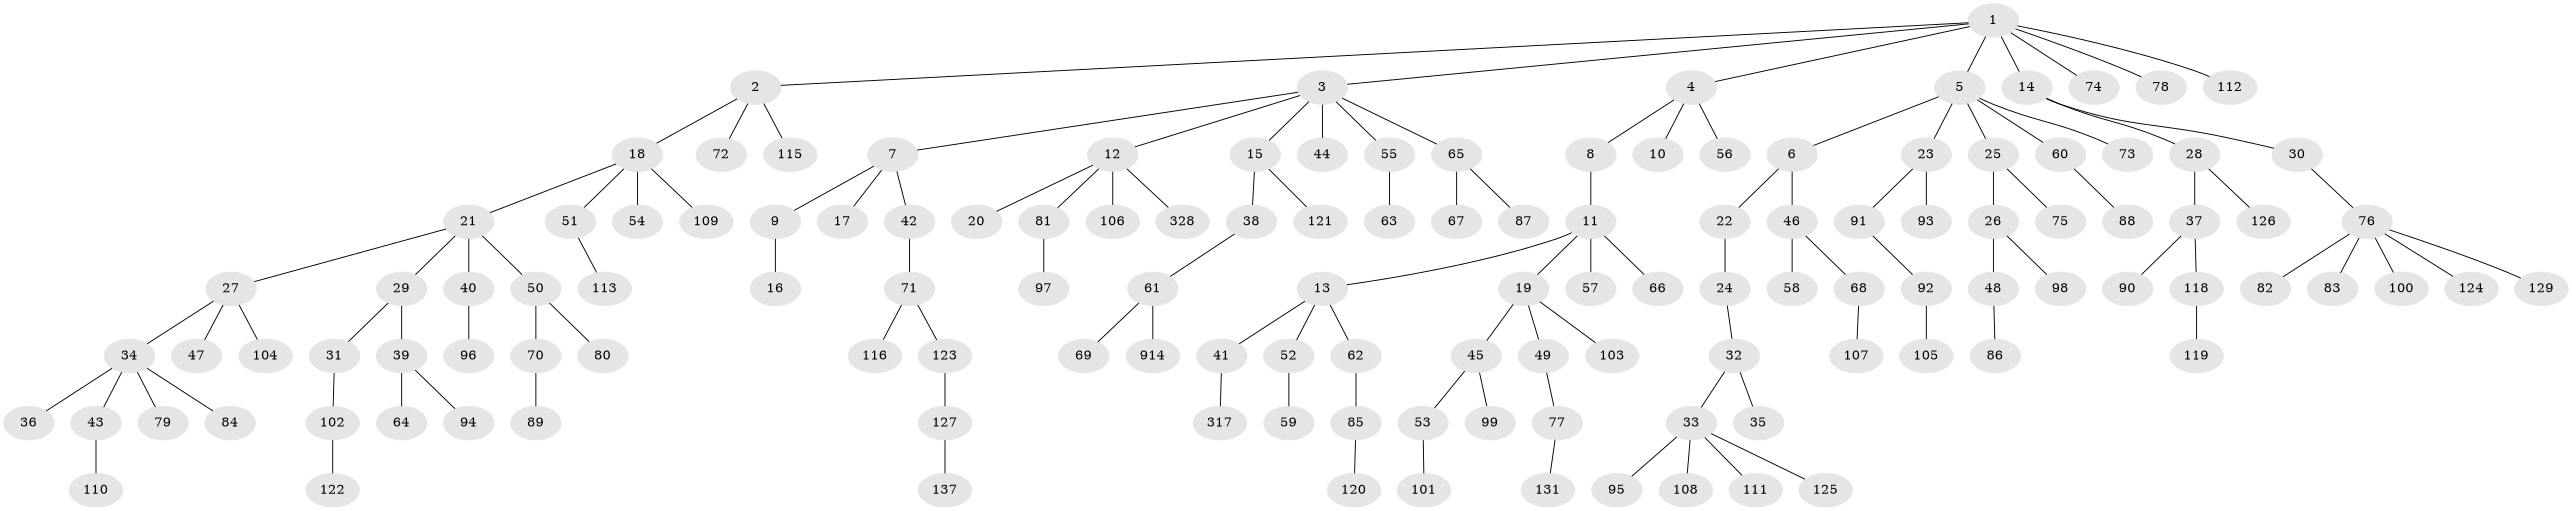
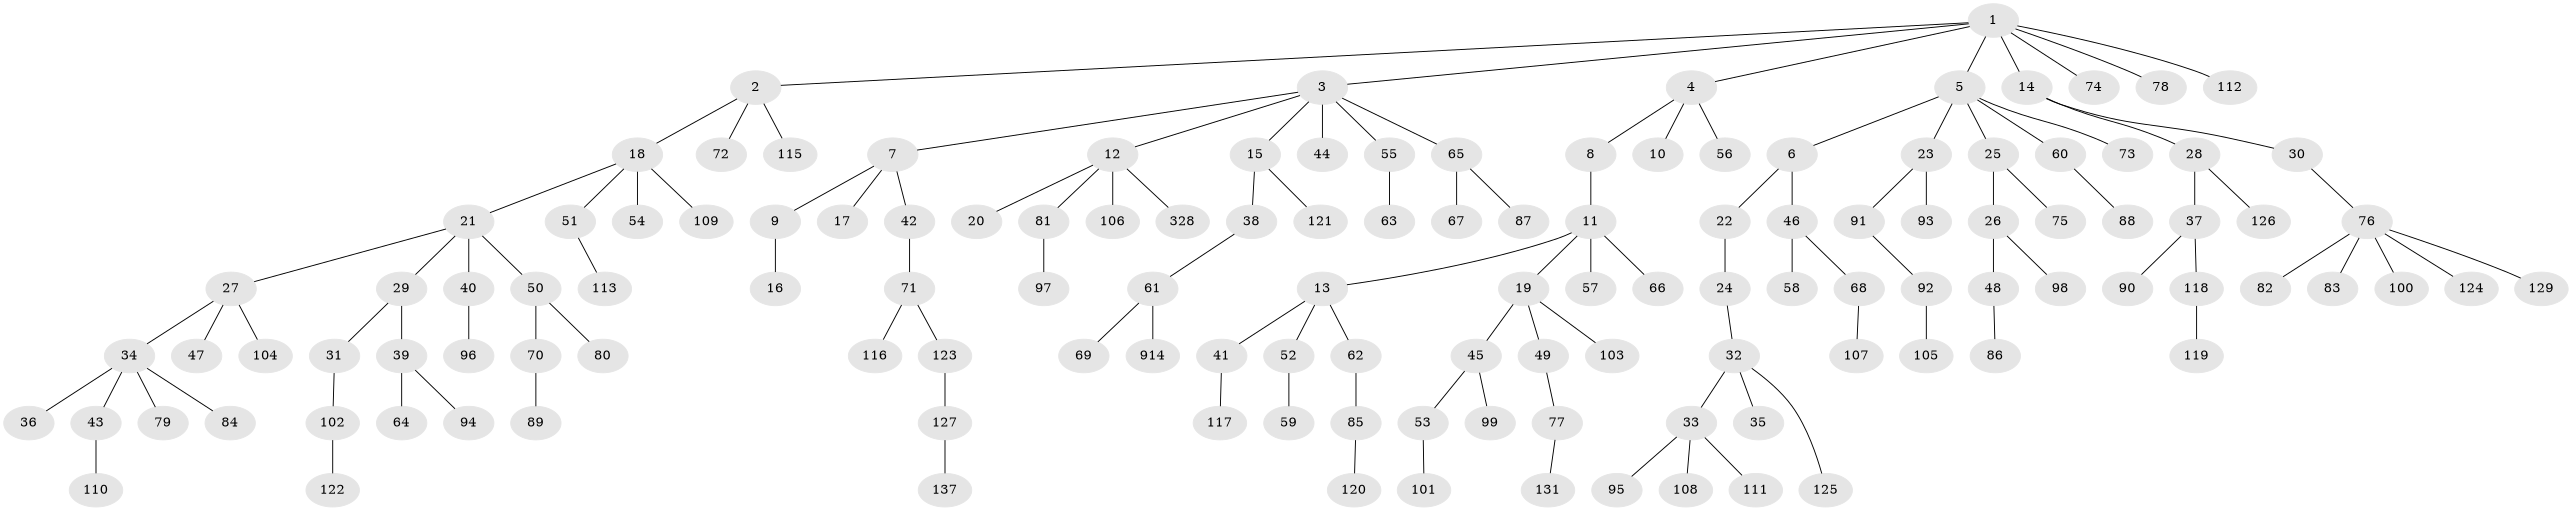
(1220, 423) -> (1220, 423)
(1758, 456) -> (1797, 414)
